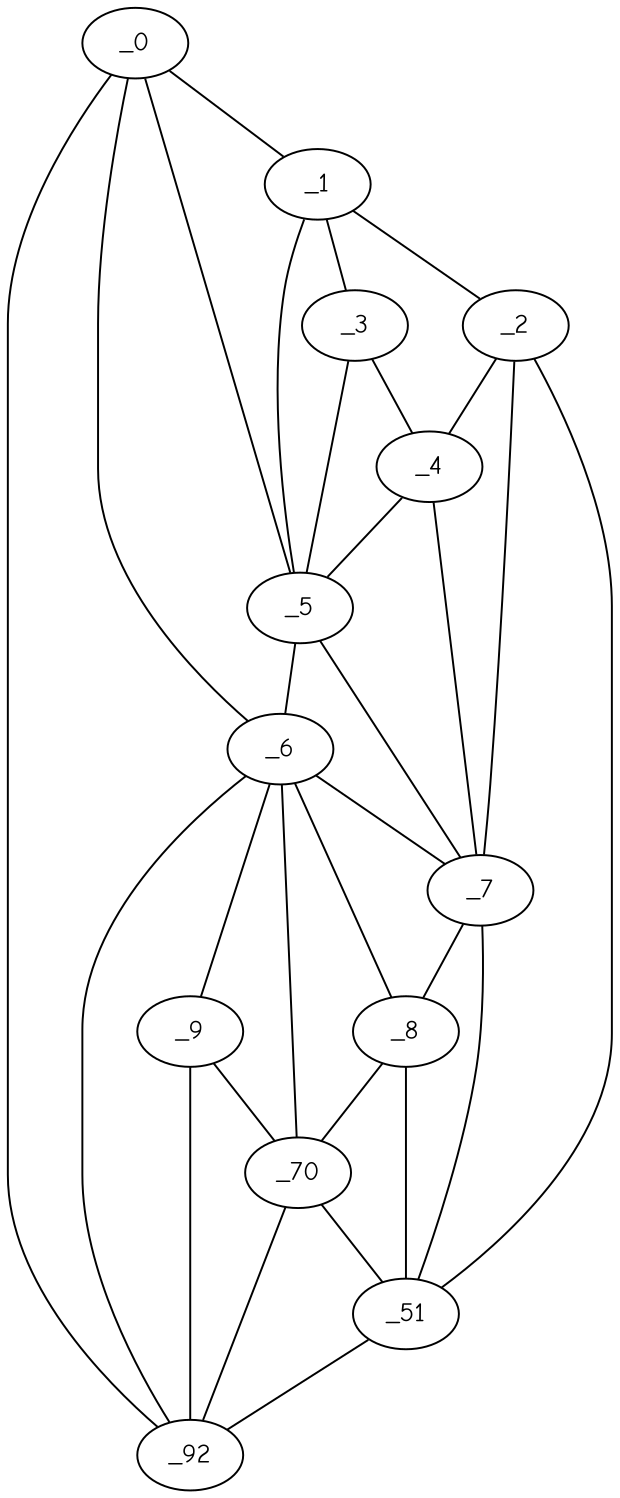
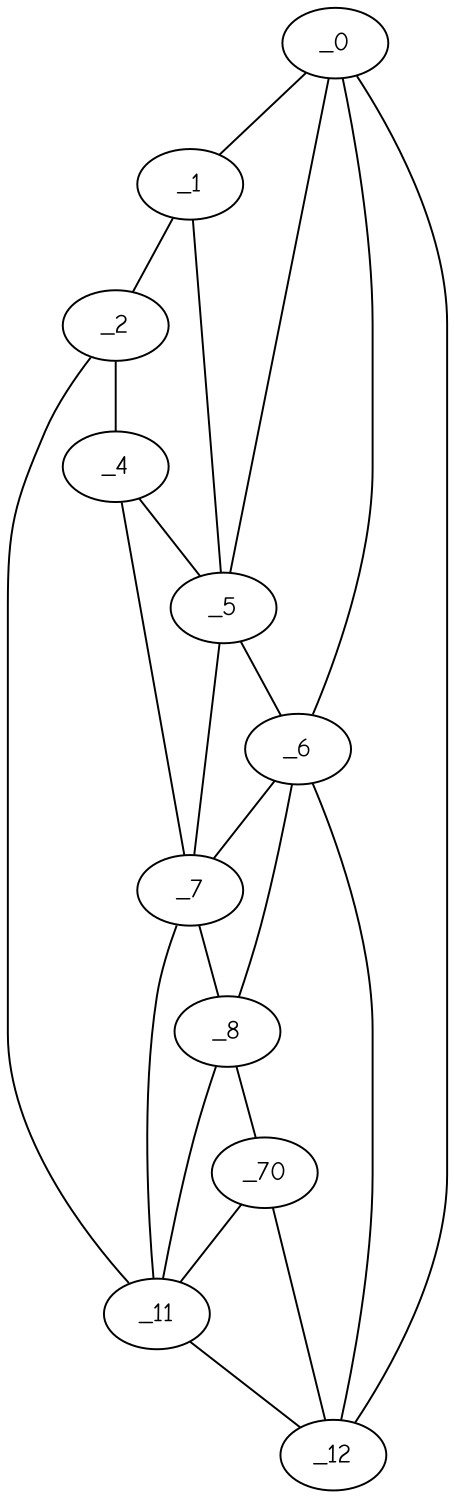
(355, 326) -> none
(502, 608) -> none
(289, 961) -> none
(190, 1032) -> none
(406, 1314) -> (157, 1314)
(190, 1455) -> (333, 1455)
